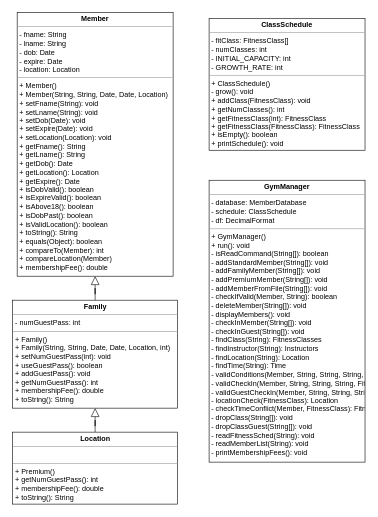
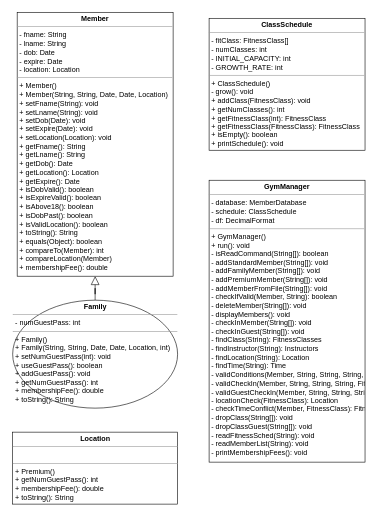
(95, 354) -> (95, 354)
(95, 423) -> none
